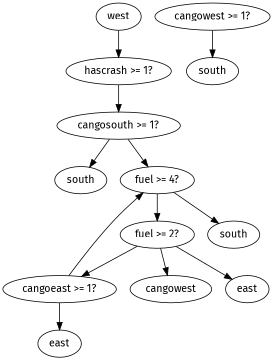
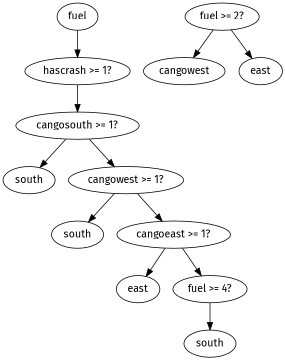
(119, 17) -> (78, 17)
(136, 150) -> (99, 150)
(157, 204) -> none
(113, 260) -> (147, 205)
